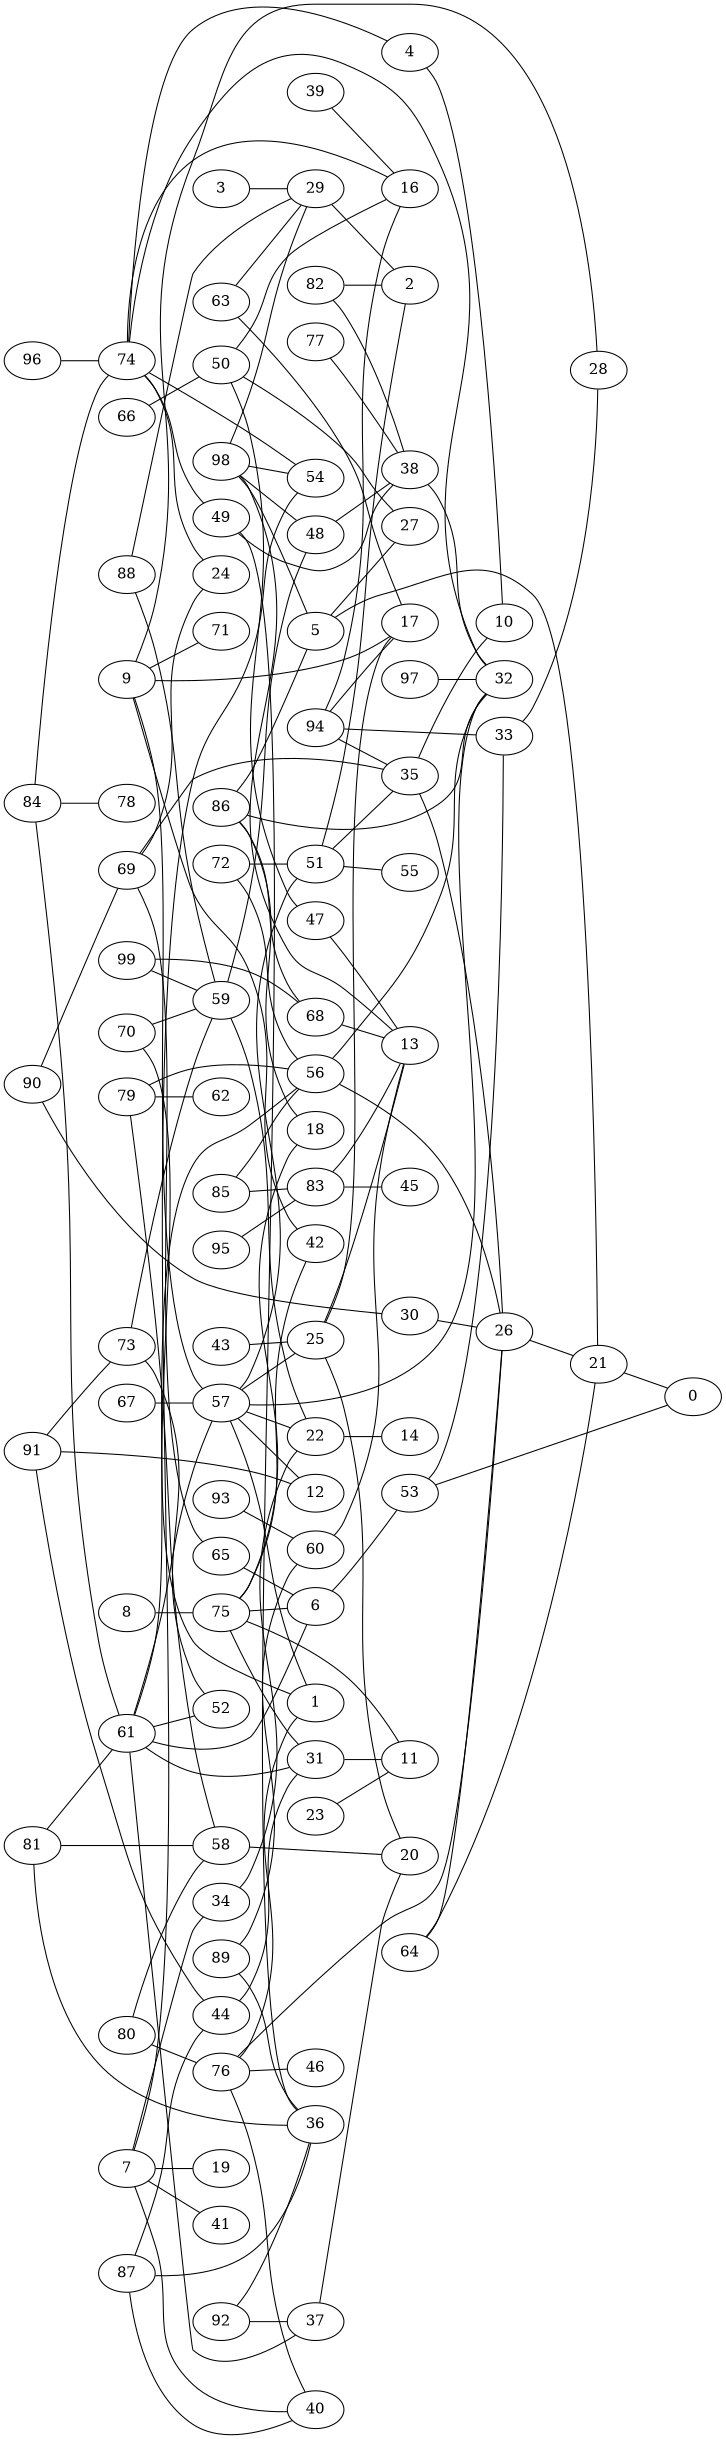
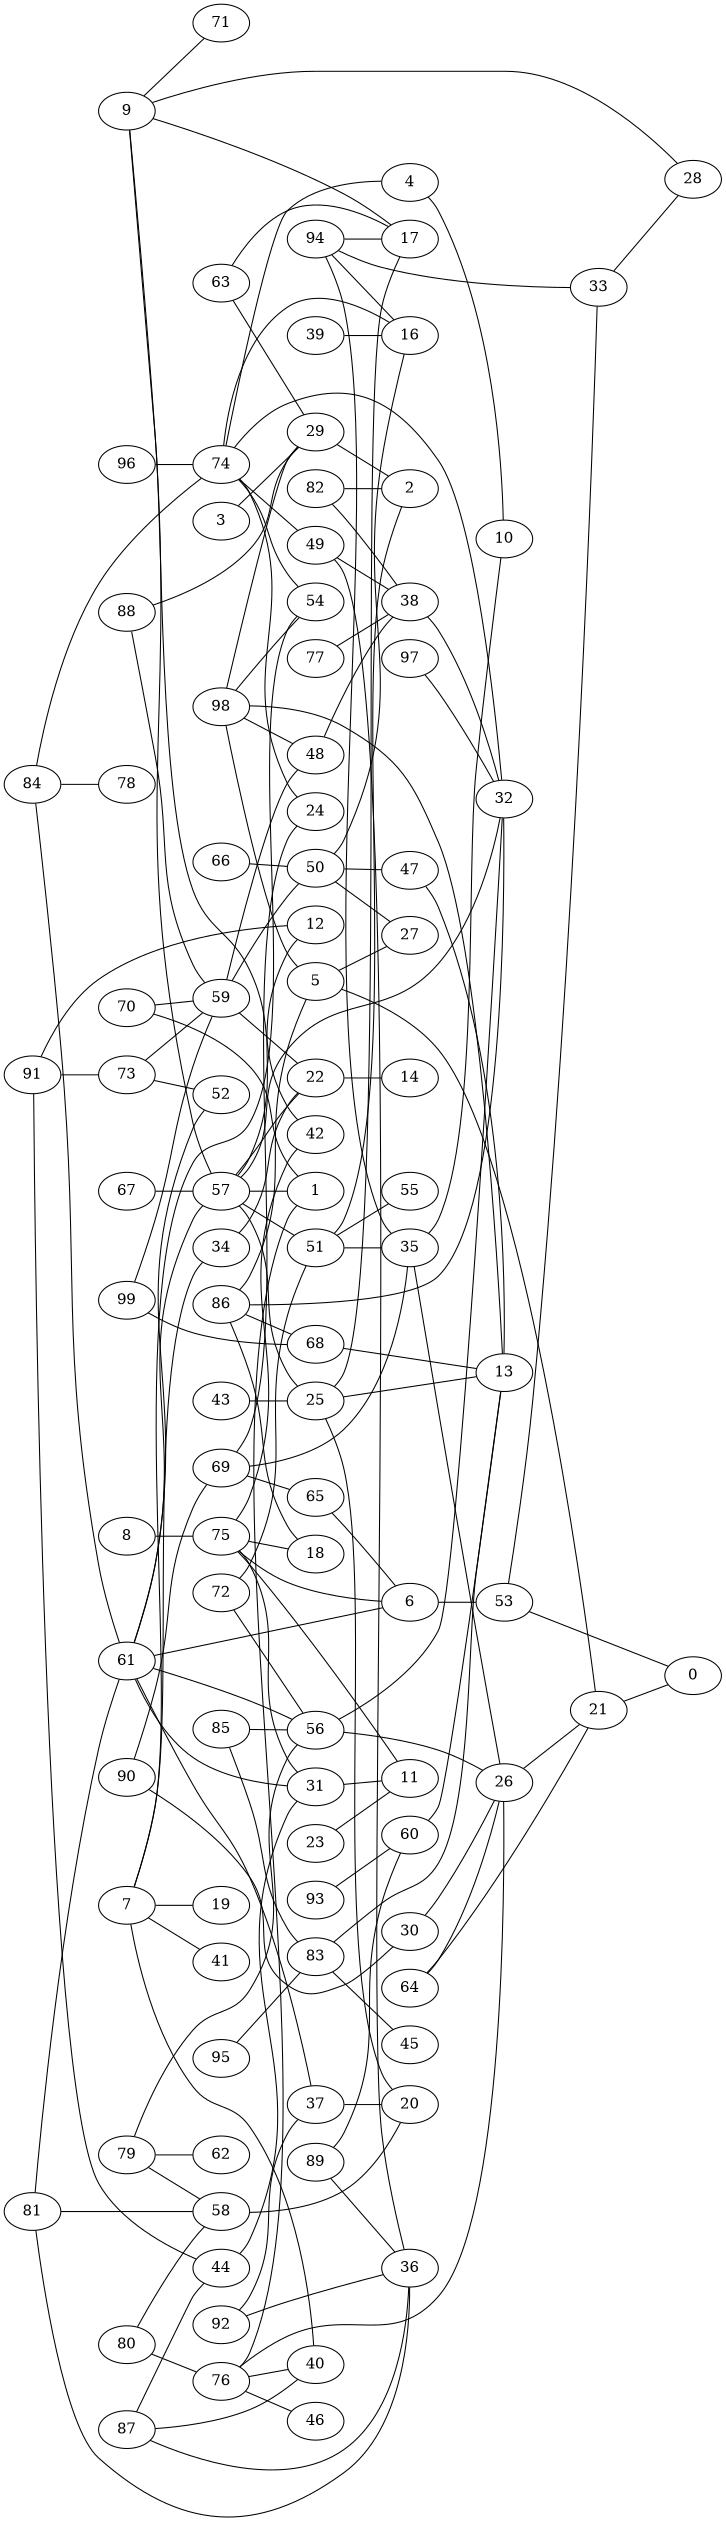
none -> (260, 935)
